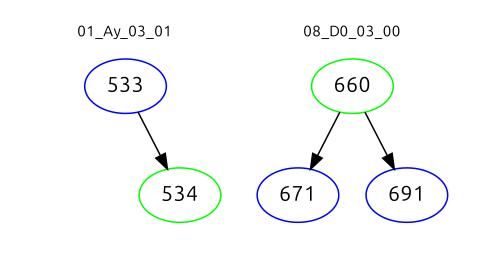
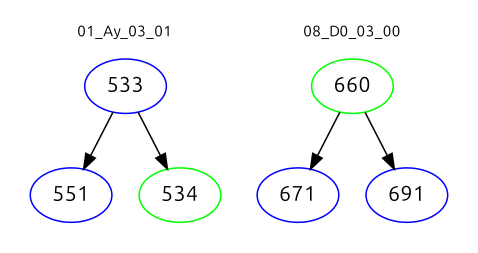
none -> (71, 195)
